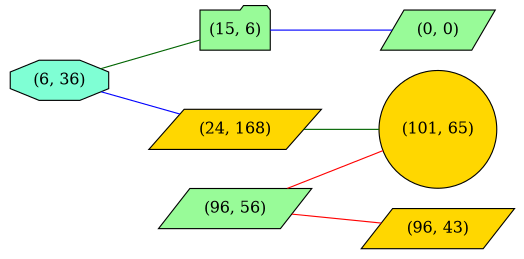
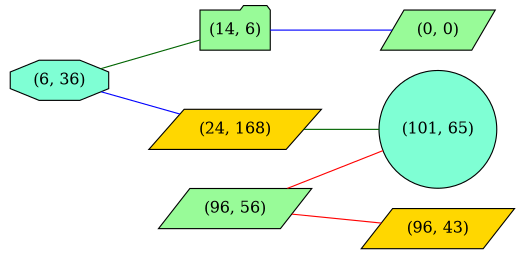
(235, 30) -> (235, 30)
(438, 129) -> (438, 129)
